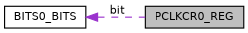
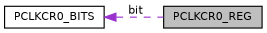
(45, 17) -> (54, 17)
